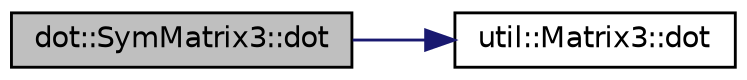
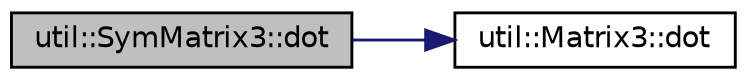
(182, 40) -> (182, 40)
